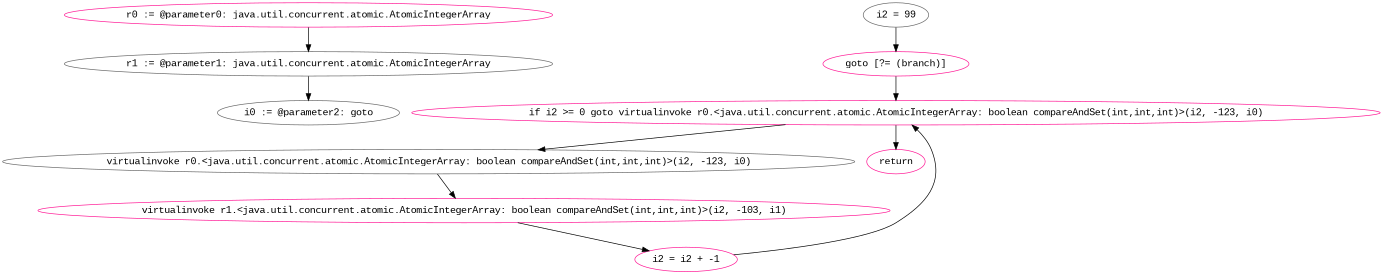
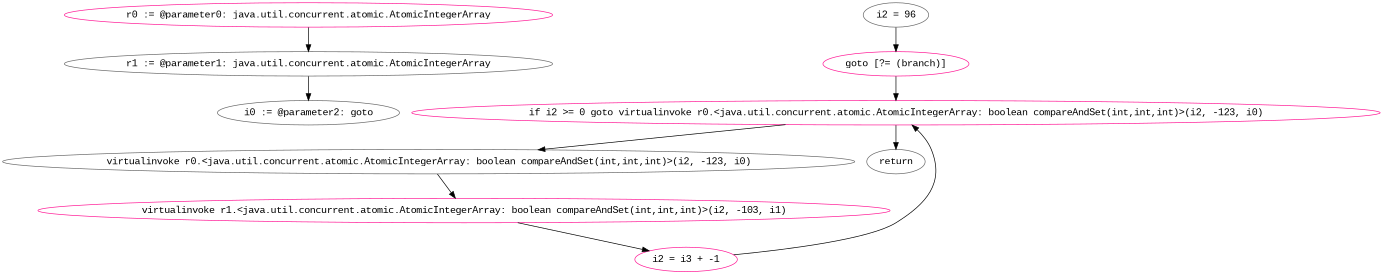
(896, 15) -> (896, 15)
(896, 162) -> (896, 162)
(686, 259) -> (686, 259)
